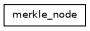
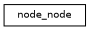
(45, 15) -> (45, 15)
